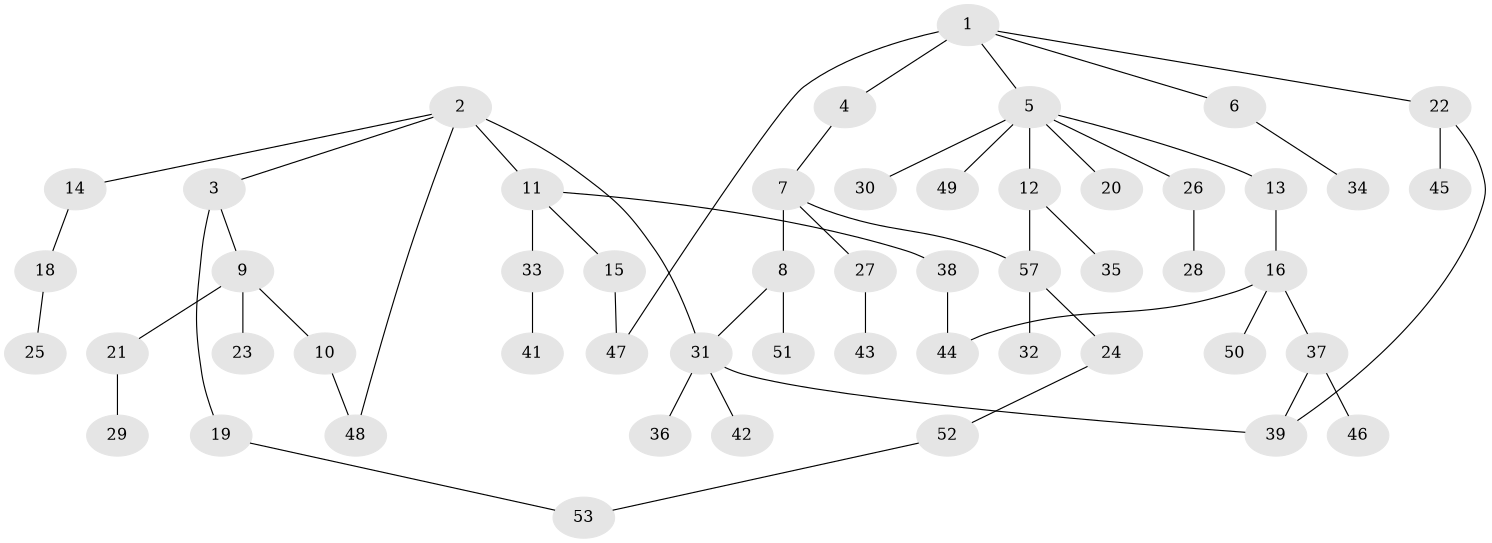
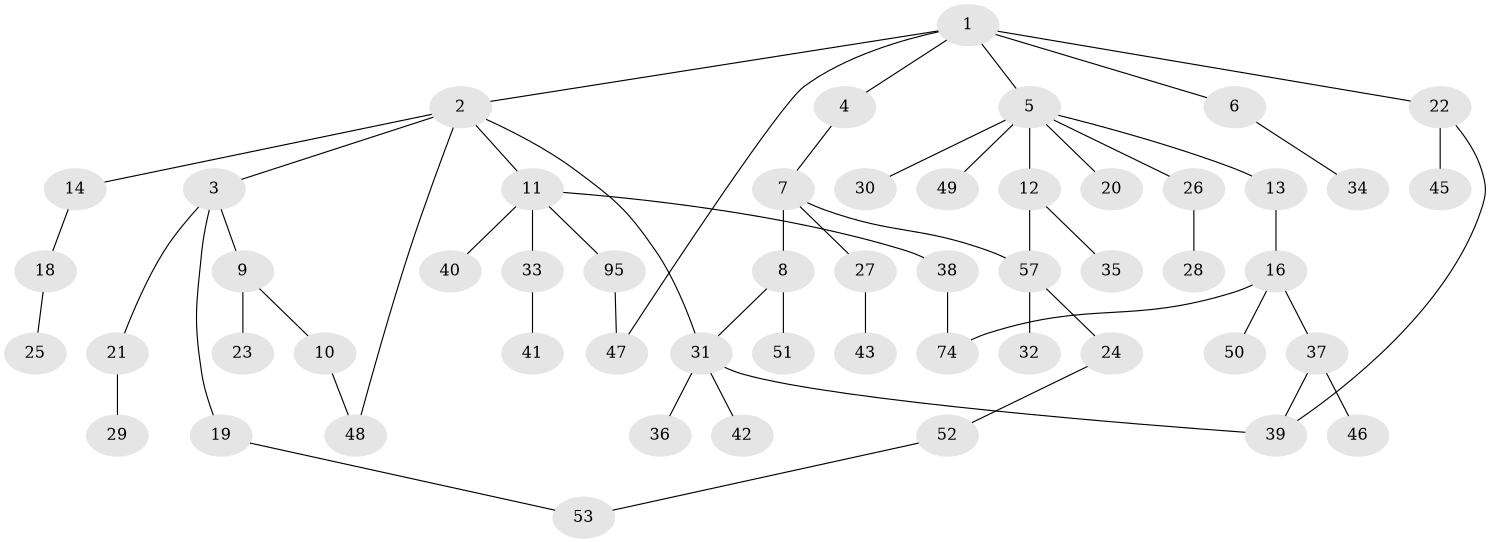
none -> (714, 66)
none -> (450, 271)
(615, 271) -> (615, 271)
(180, 313) -> (155, 266)
(948, 353) -> (948, 353)
